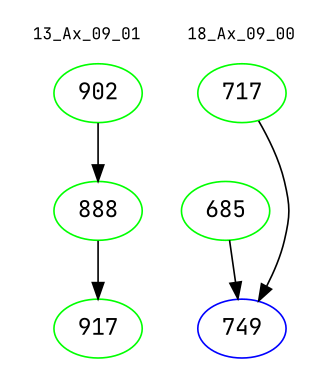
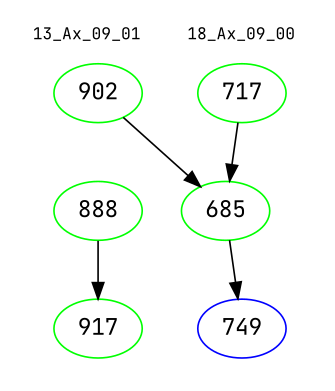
(98, 144) -> (144, 136)
(288, 202) -> (235, 144)
